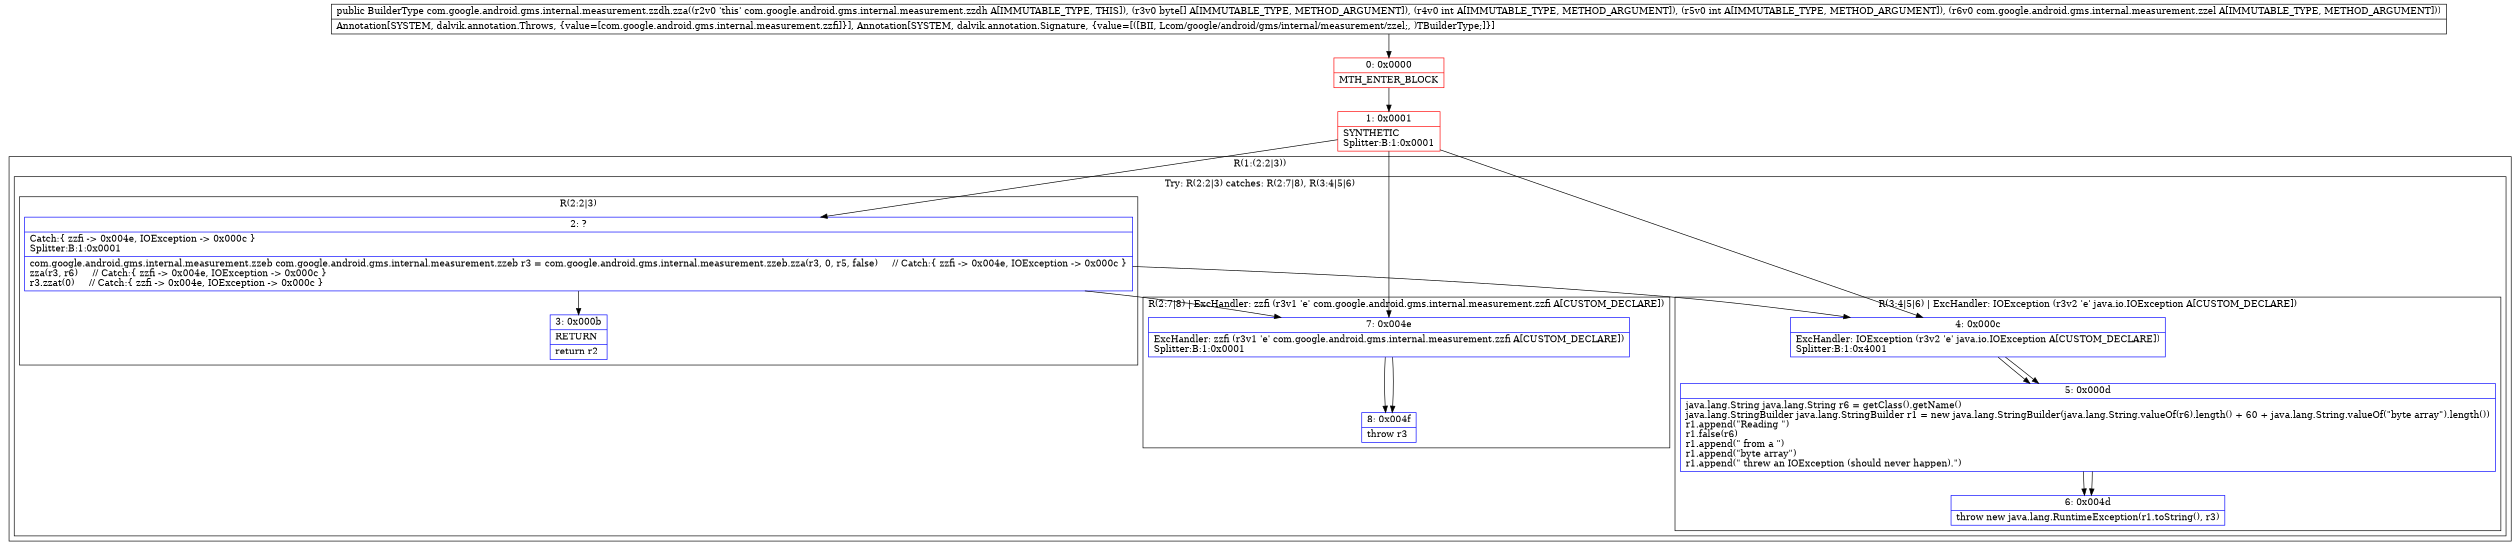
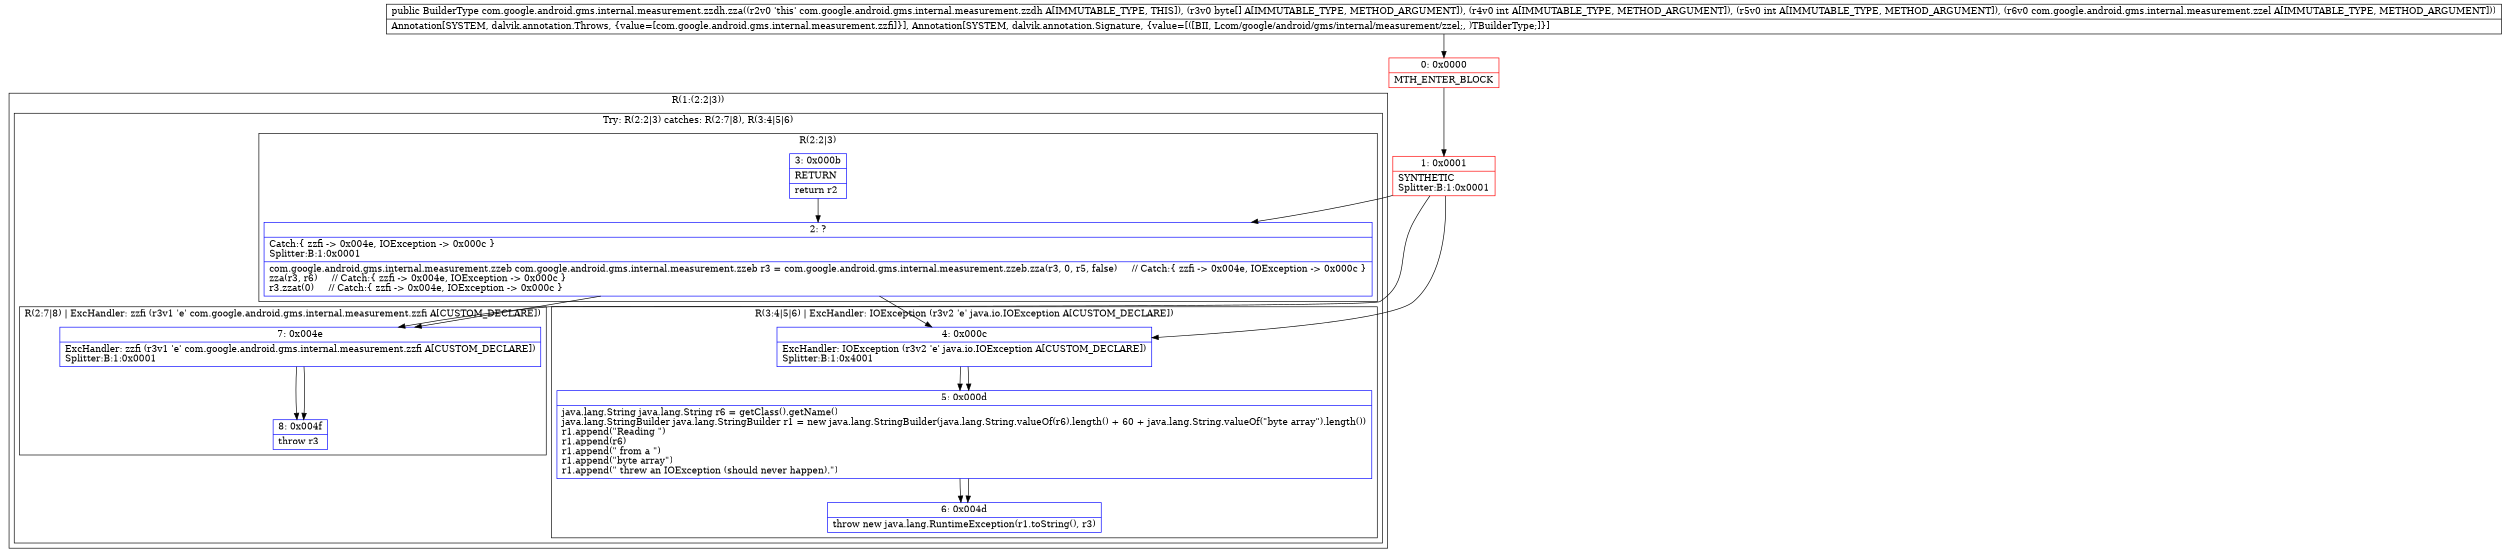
(579, 300) -> (818, 207)
(1712, 435) -> (594, 442)
